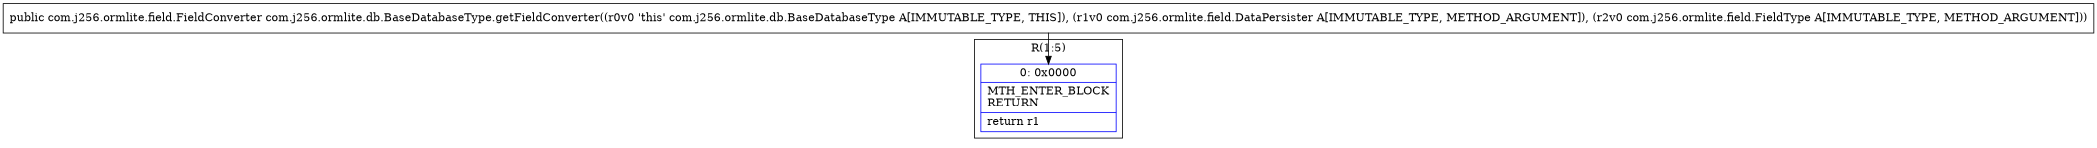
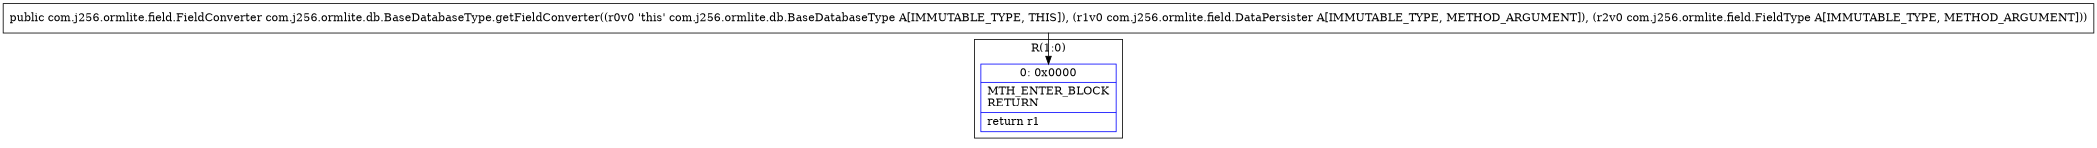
(1049, 49) -> (1049, 49)
